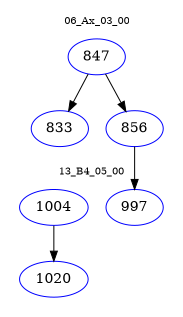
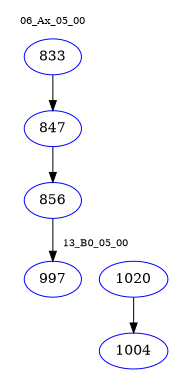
(97, 21) -> (53, 21)
(81, 88) -> (53, 88)
(92, 172) -> (96, 244)
(54, 238) -> (134, 310)
